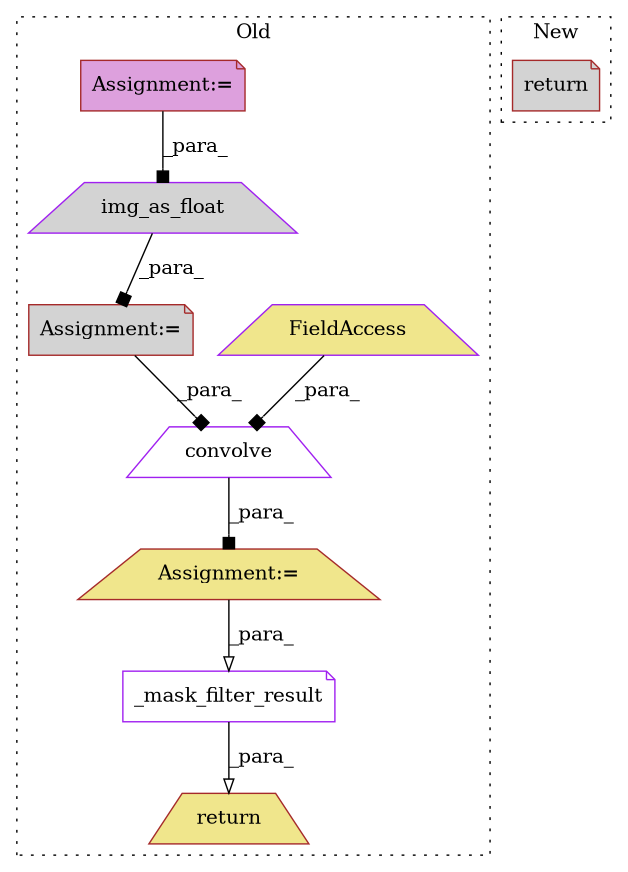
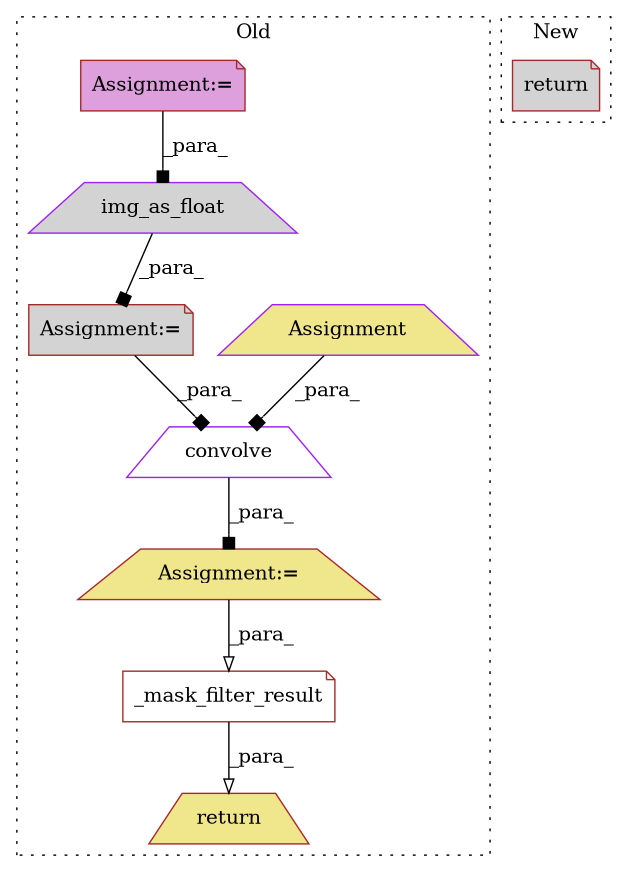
(348, 330) -> (348, 330)
(229, 696) -> (229, 696)
